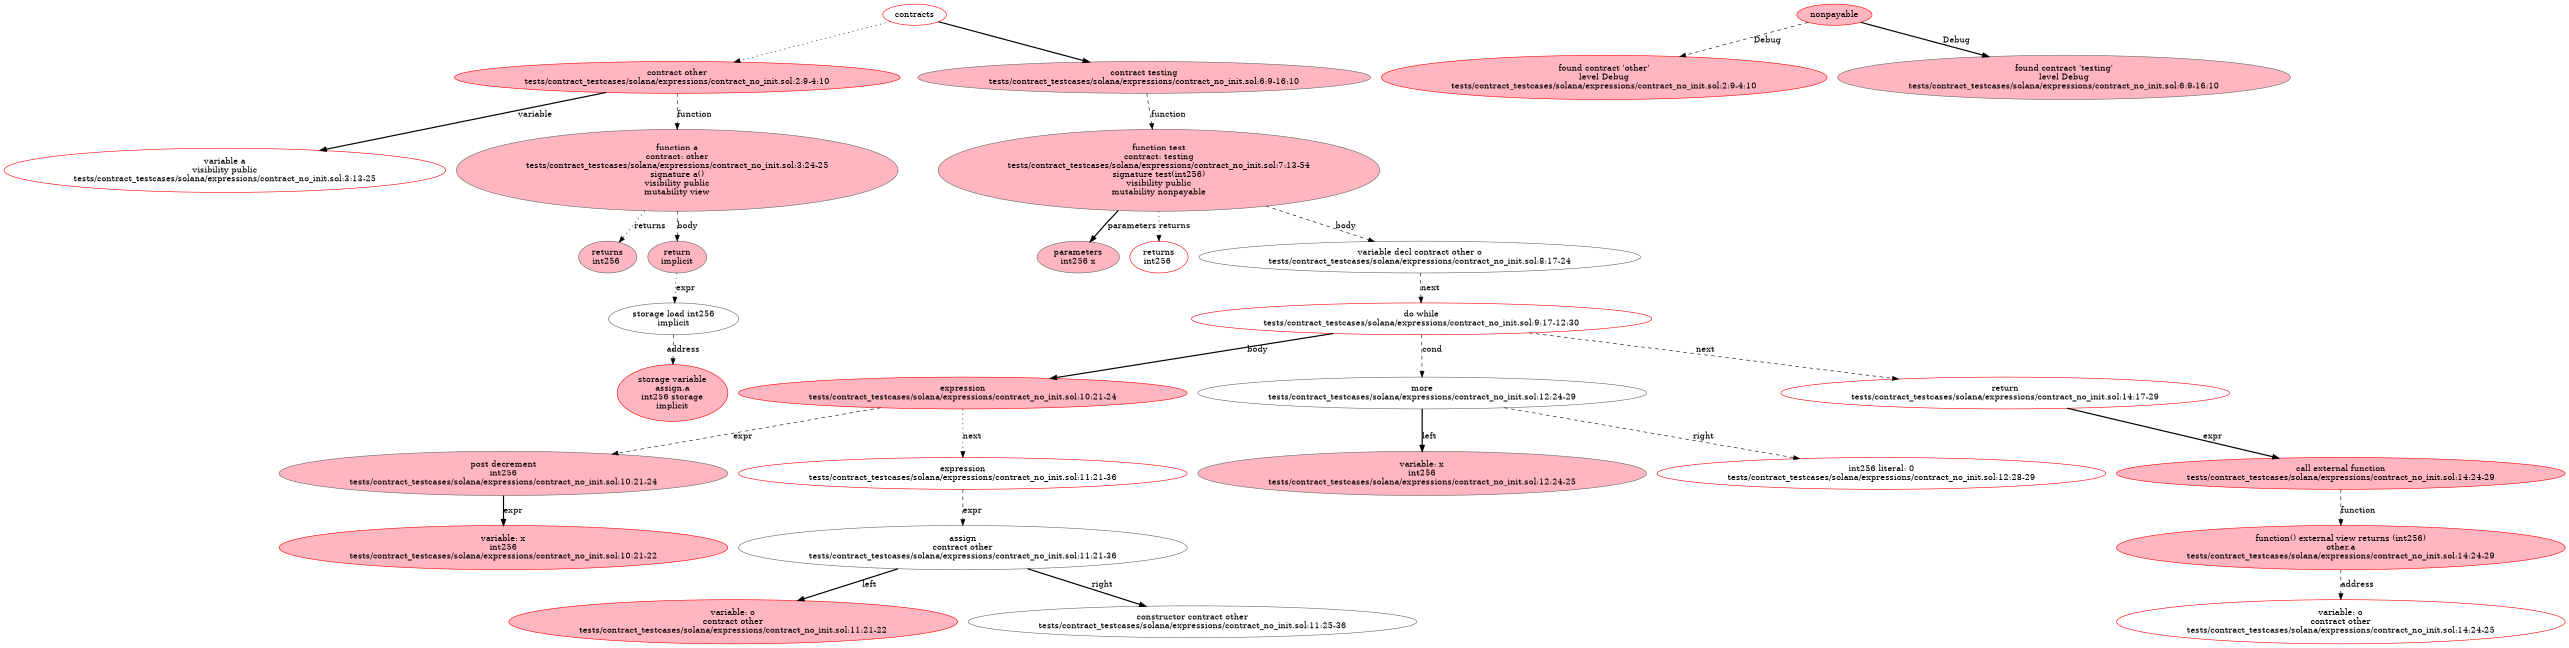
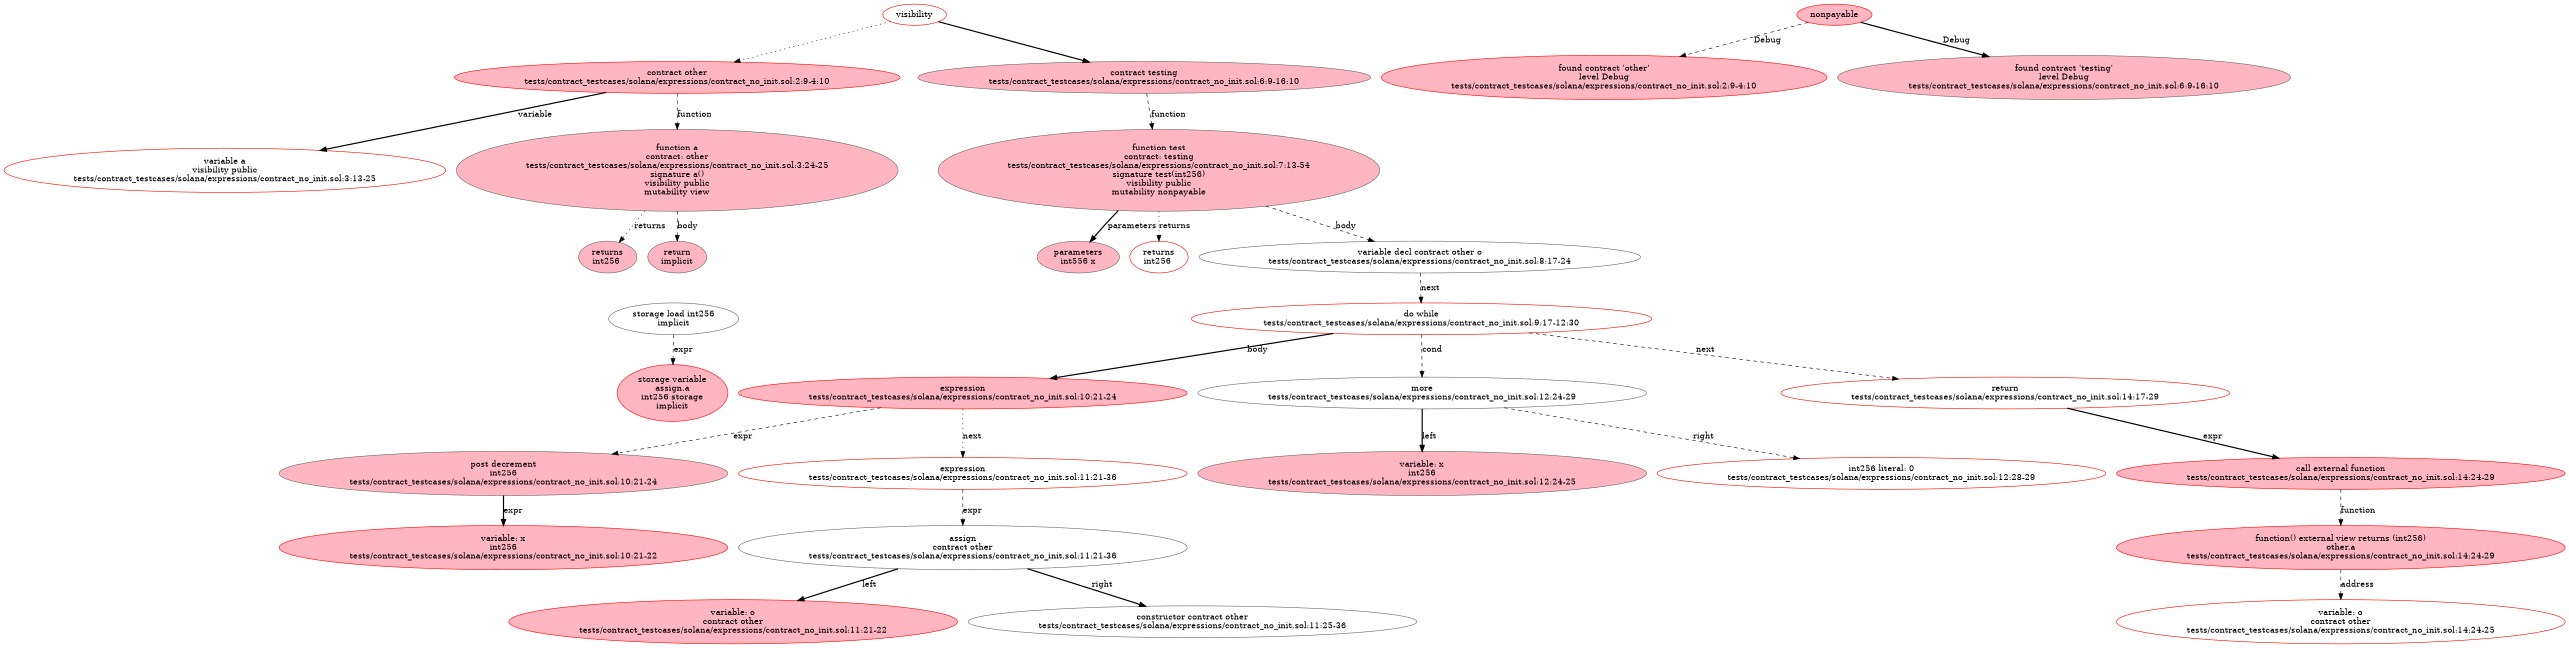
(915, 15) -> (915, 15)
(1078, 257) -> (1078, 257)
(676, 285) -> none
(683, 350) -> (683, 350)
